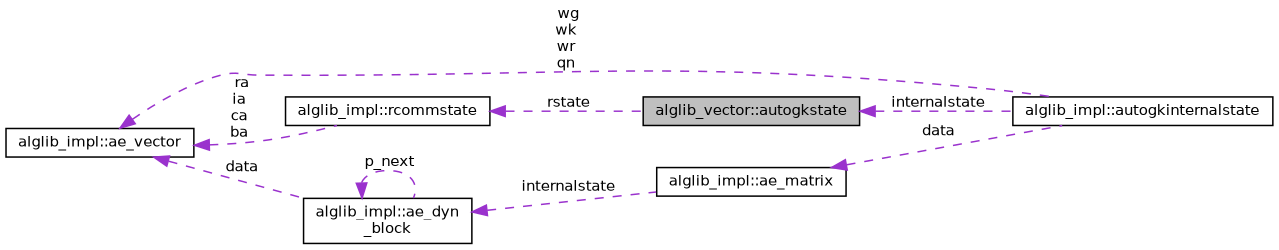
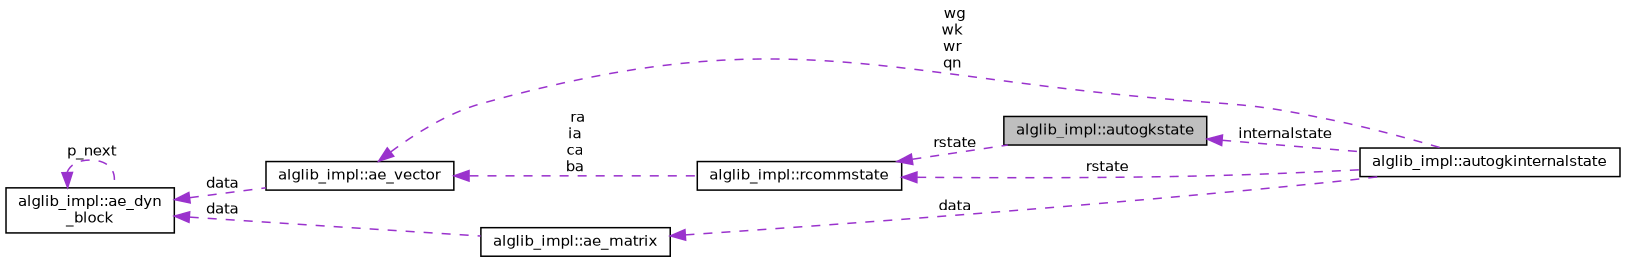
(751, 111) -> (1105, 131)
none -> (1138, 177)
(236, 180) -> (228, 193)
(567, 187) -> (220, 210)
